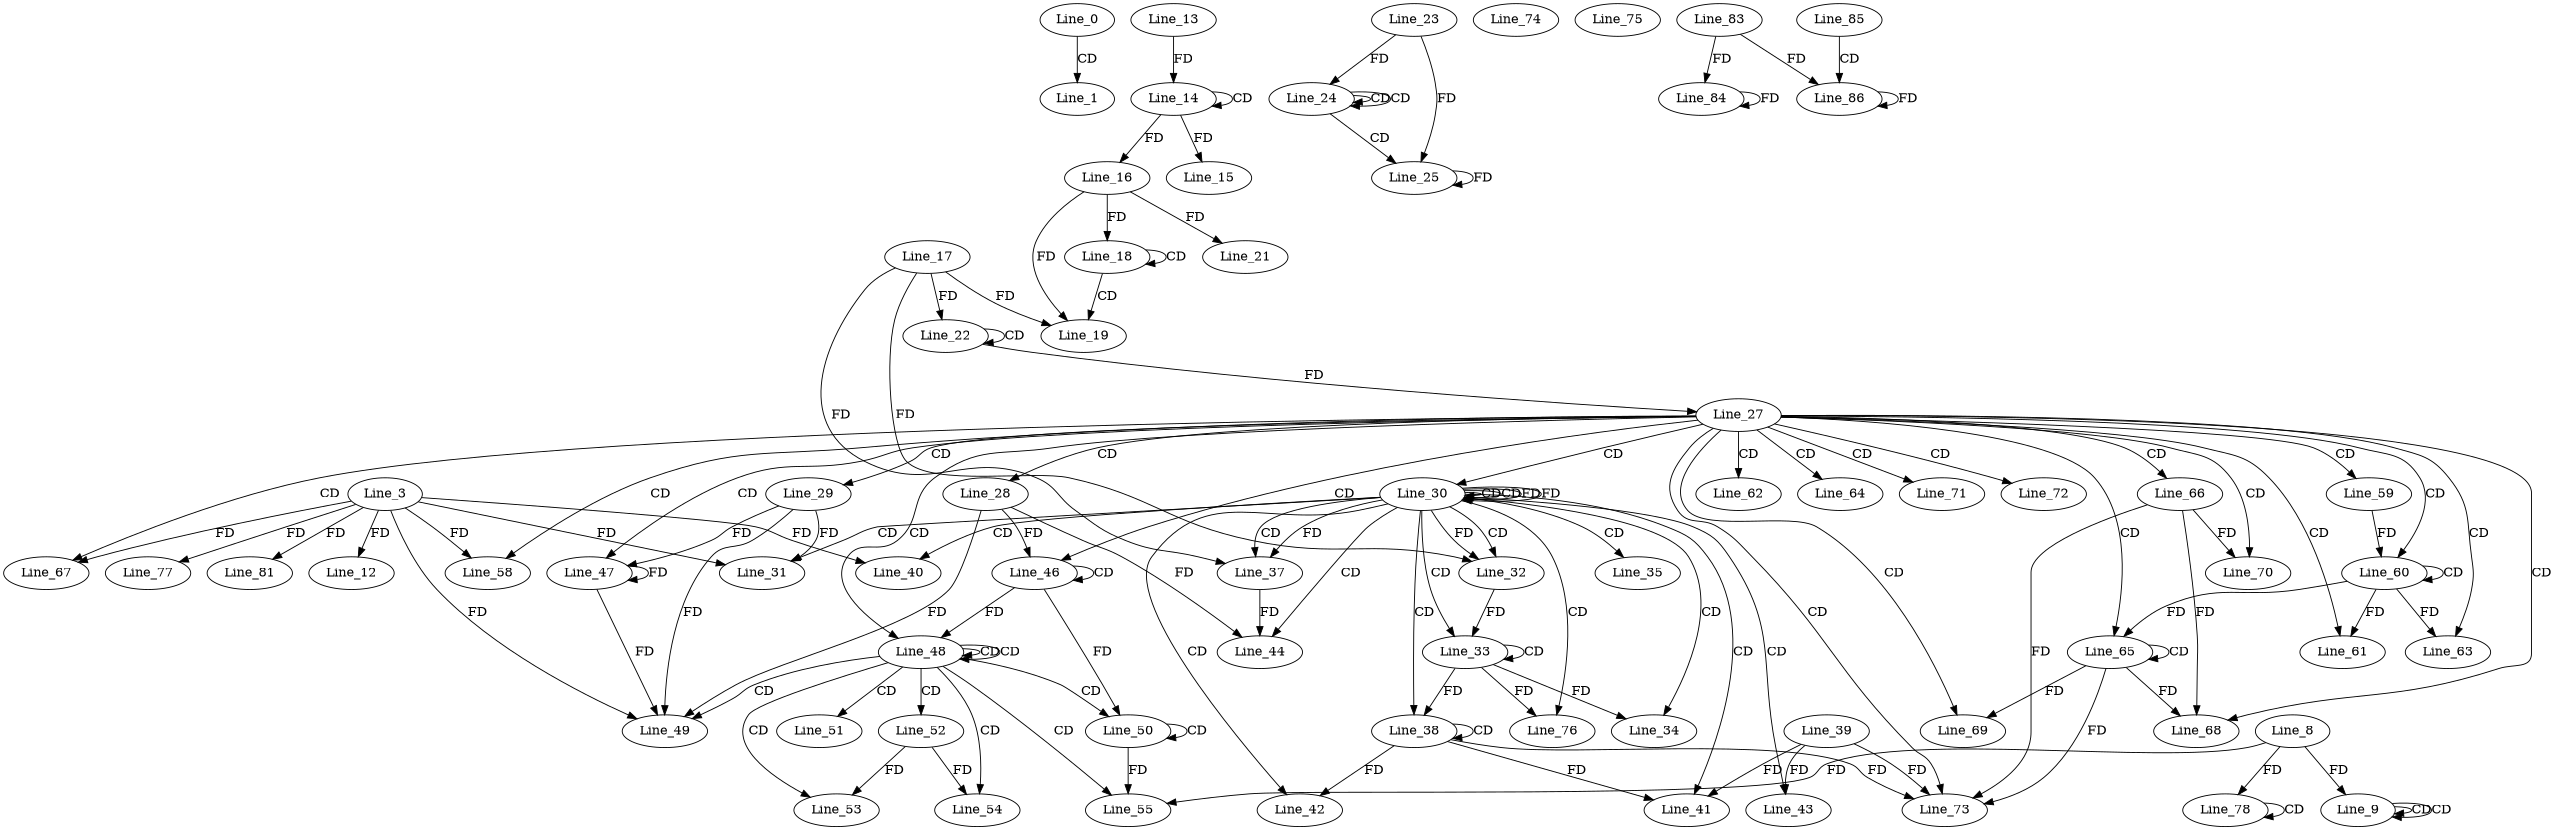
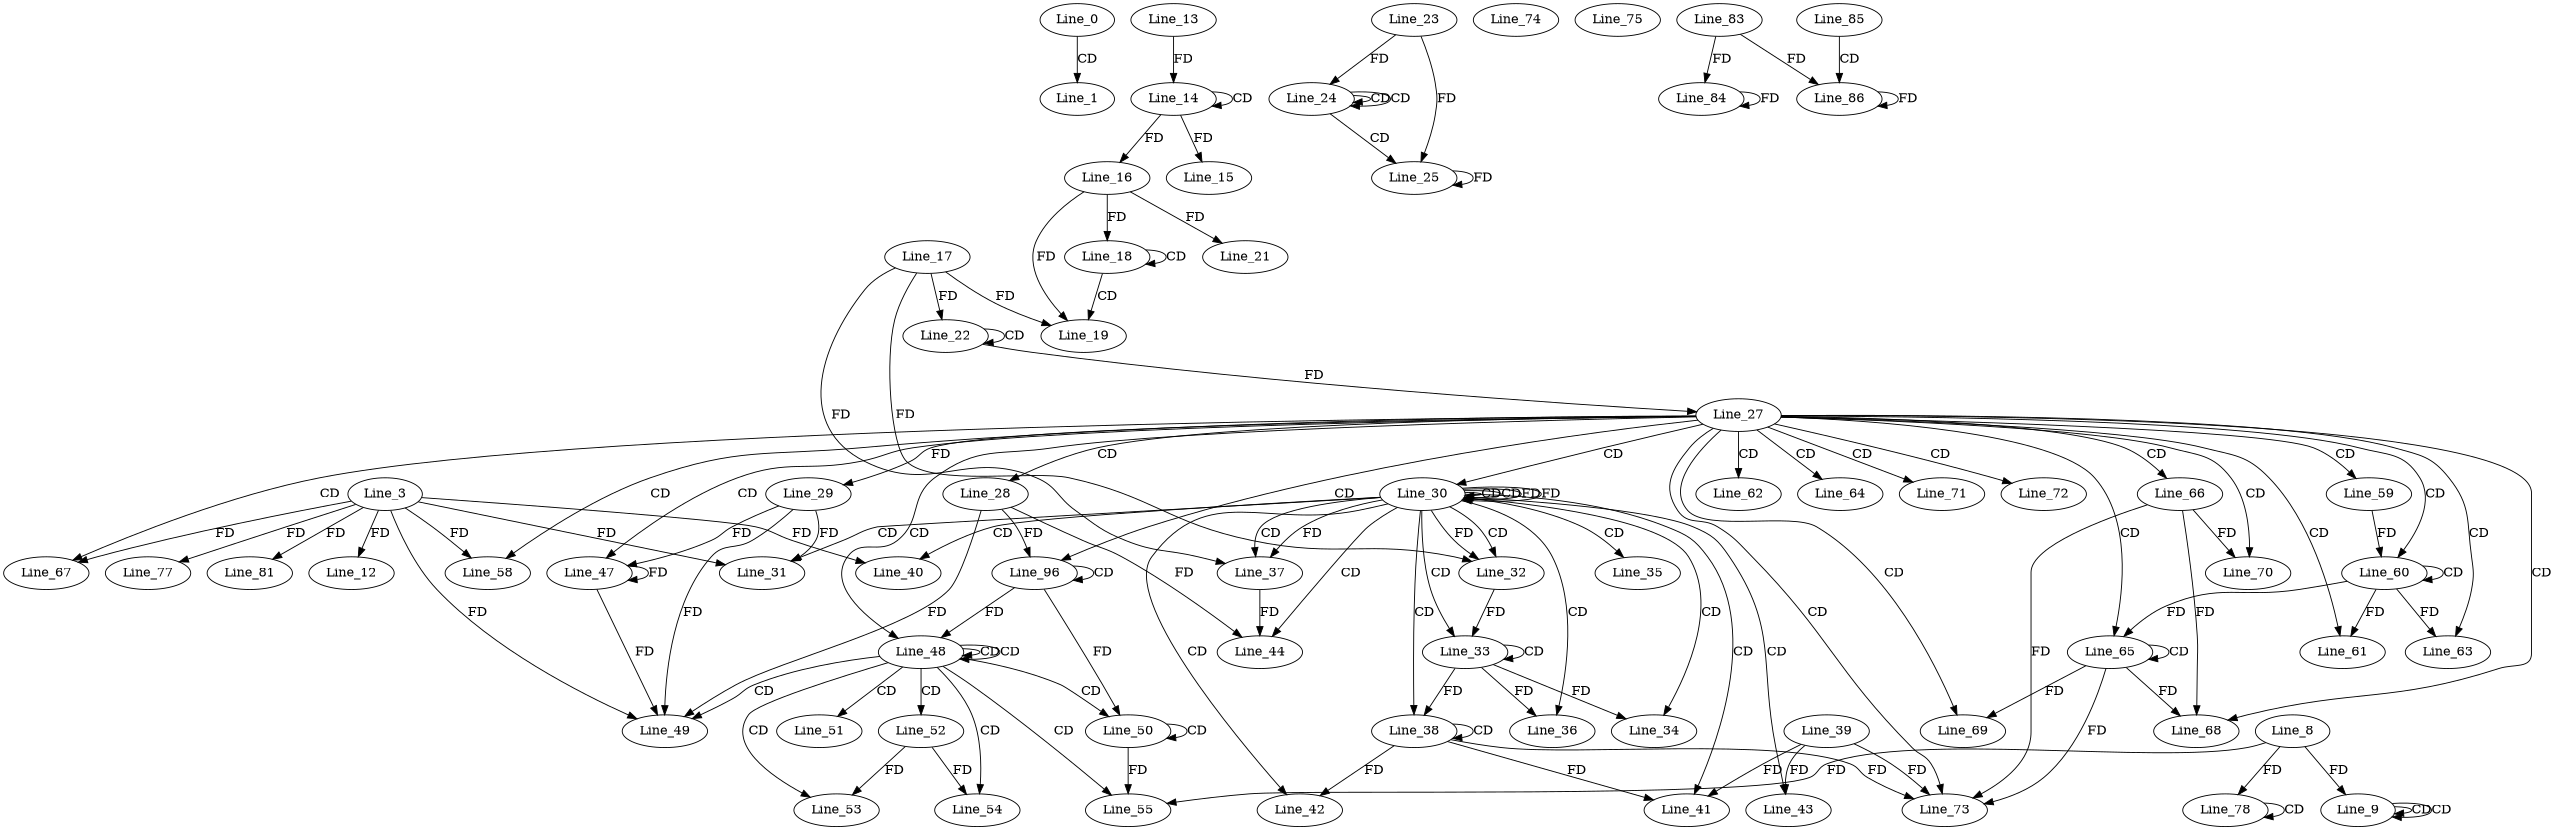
(941, 455) -> (941, 455)
(1035, 573) -> (1035, 573)
(1552, 731) -> (1552, 731)
